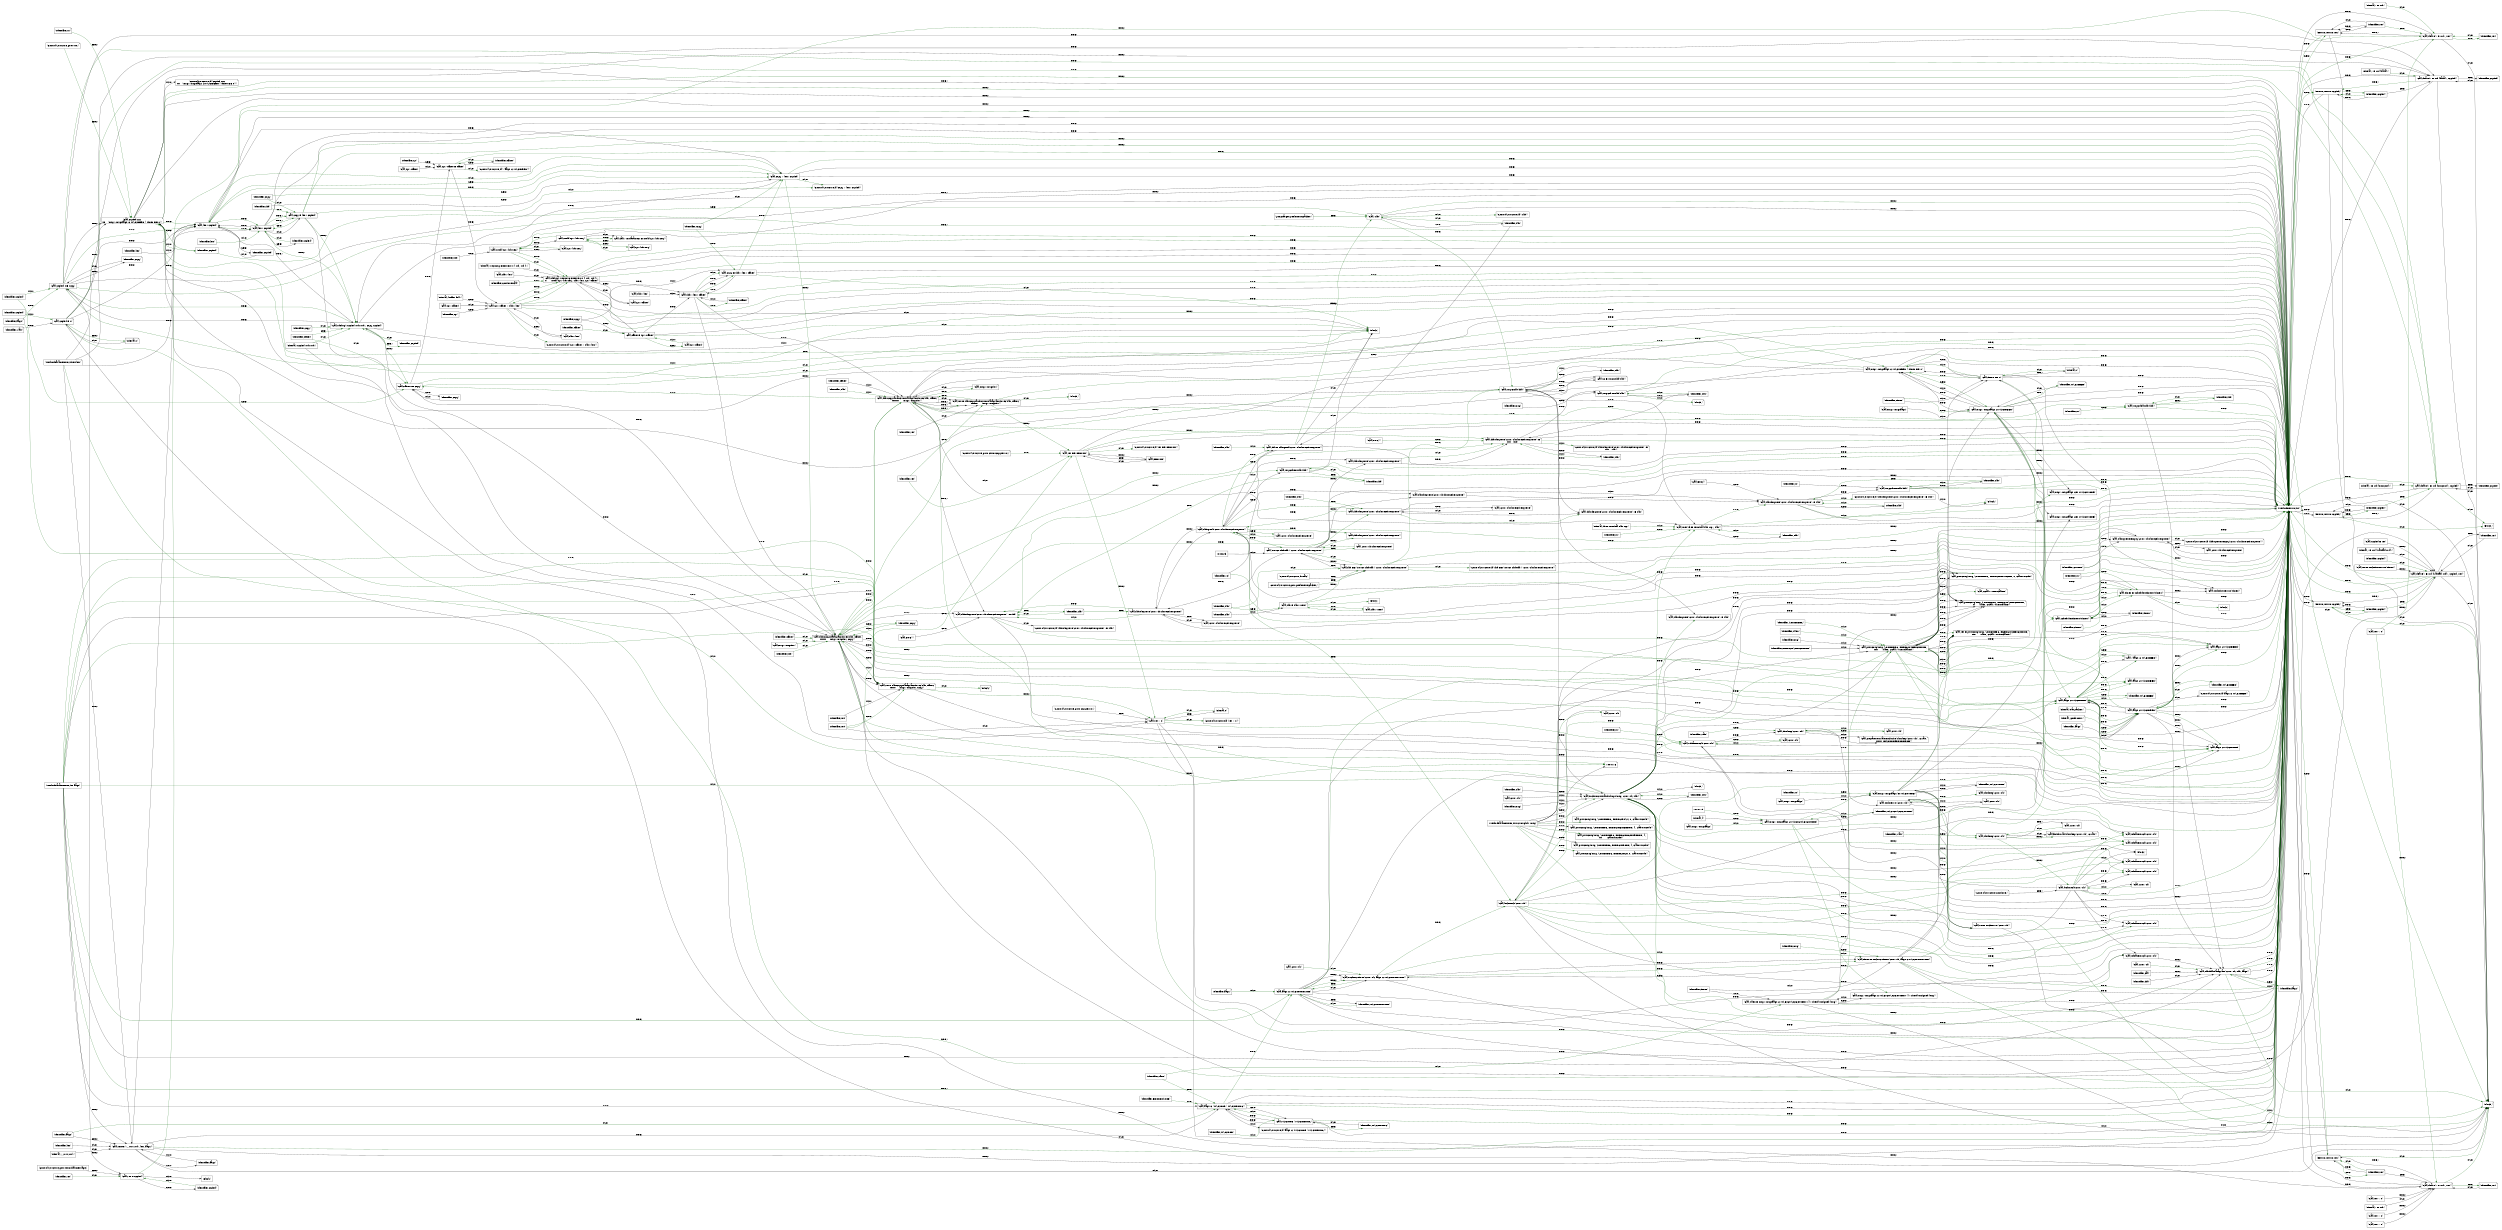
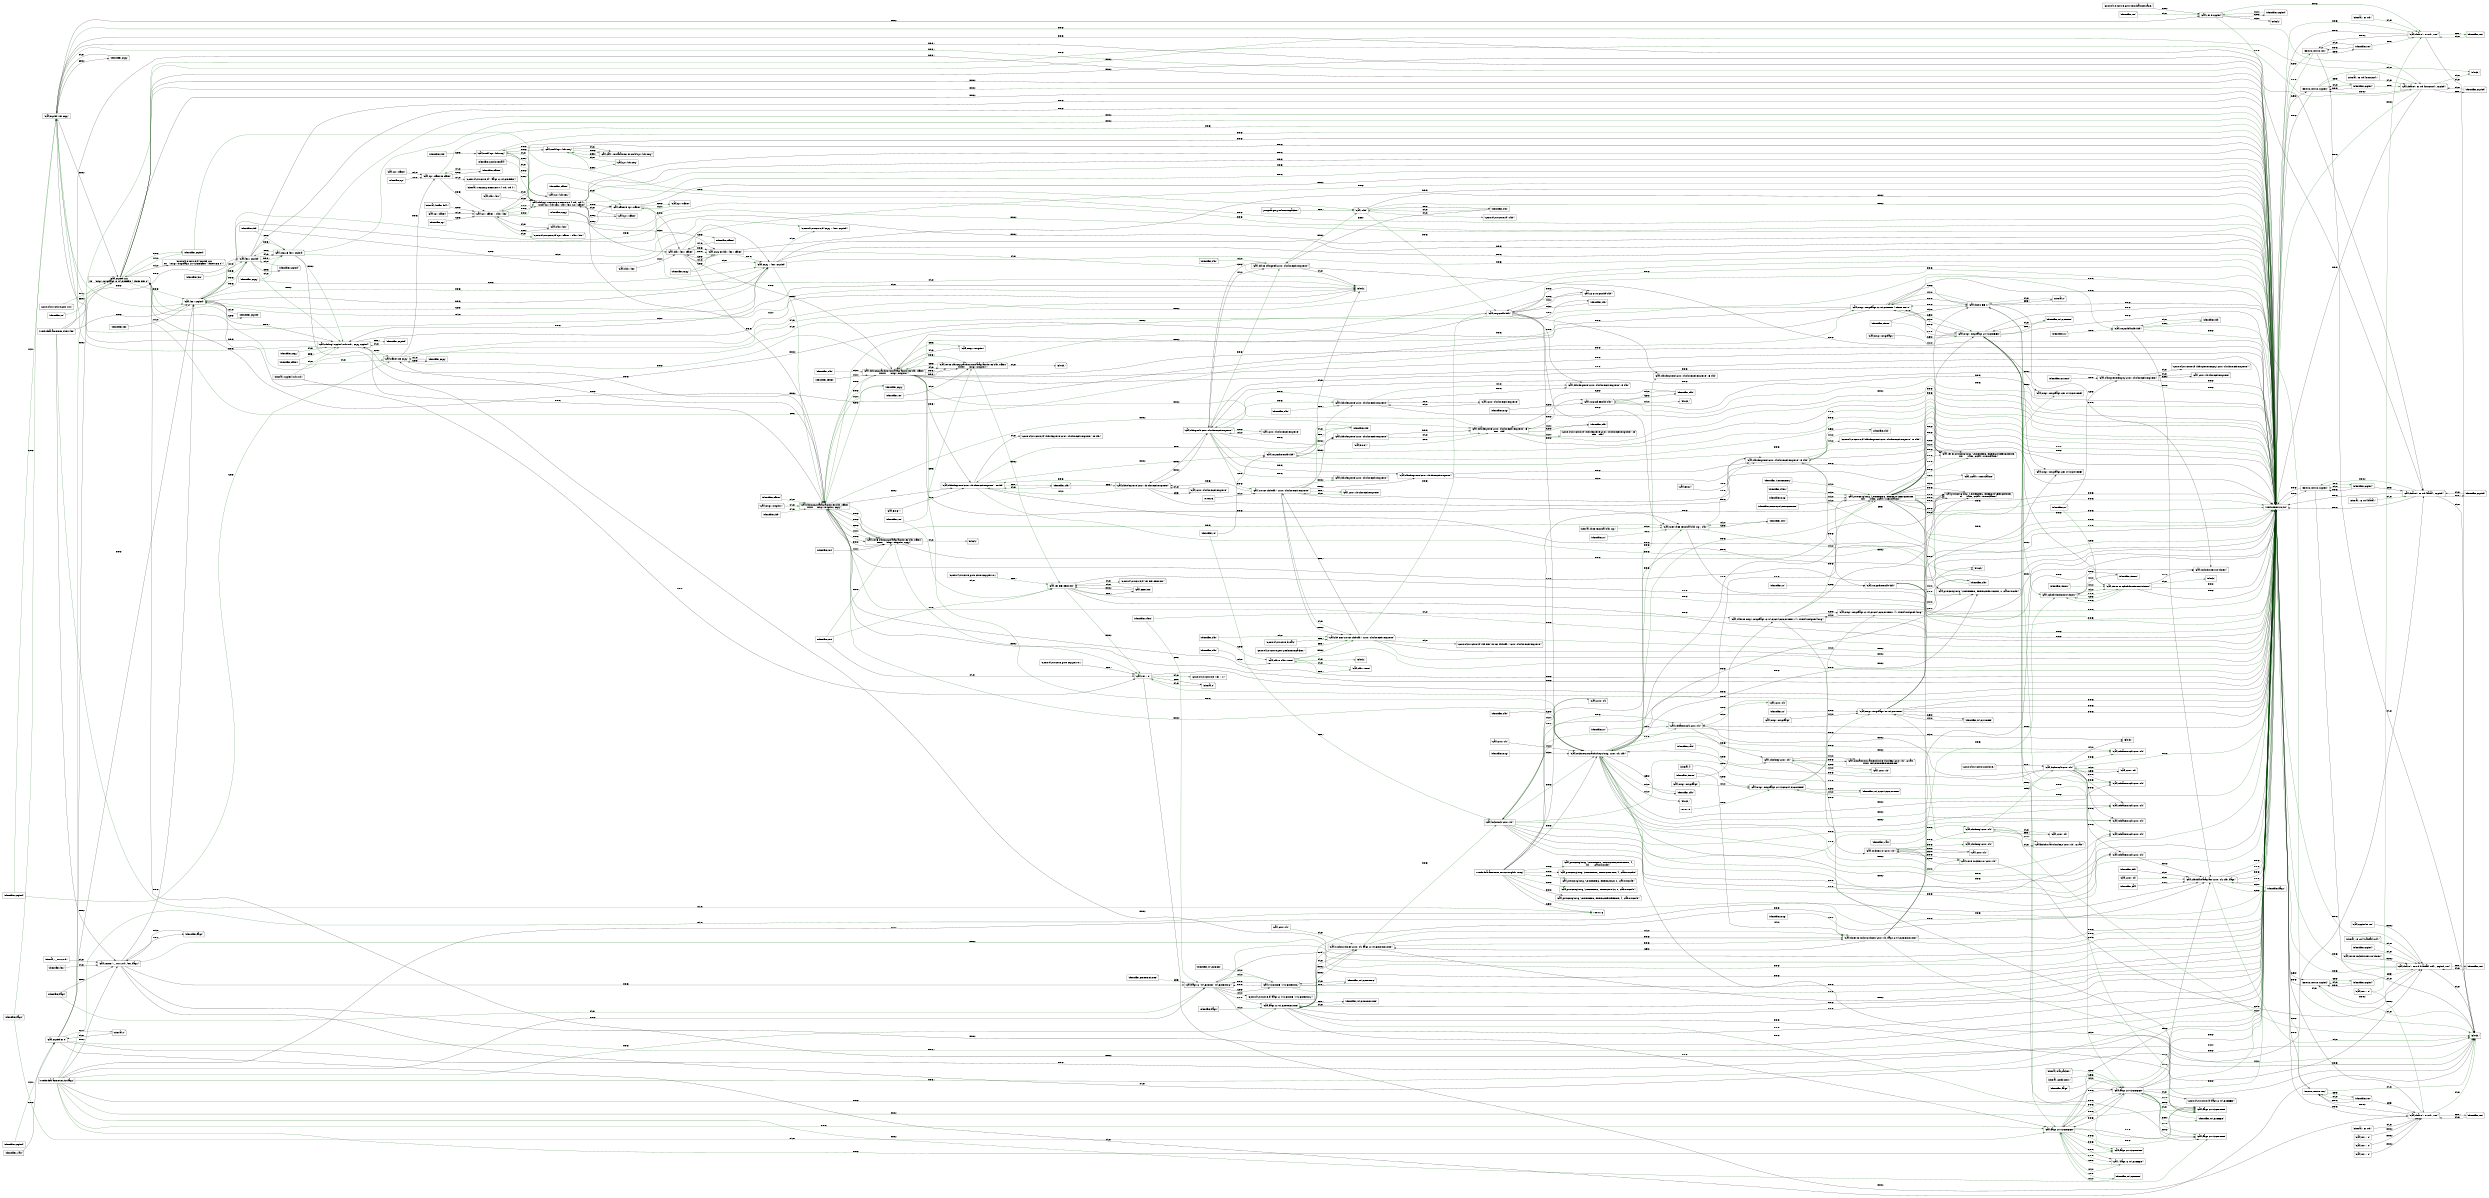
(2194, 564) -> (2266, 124)
